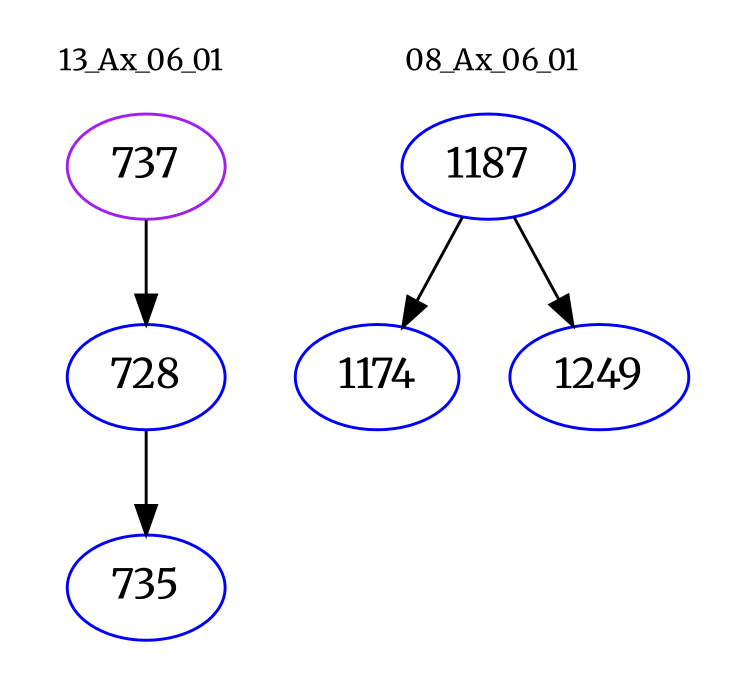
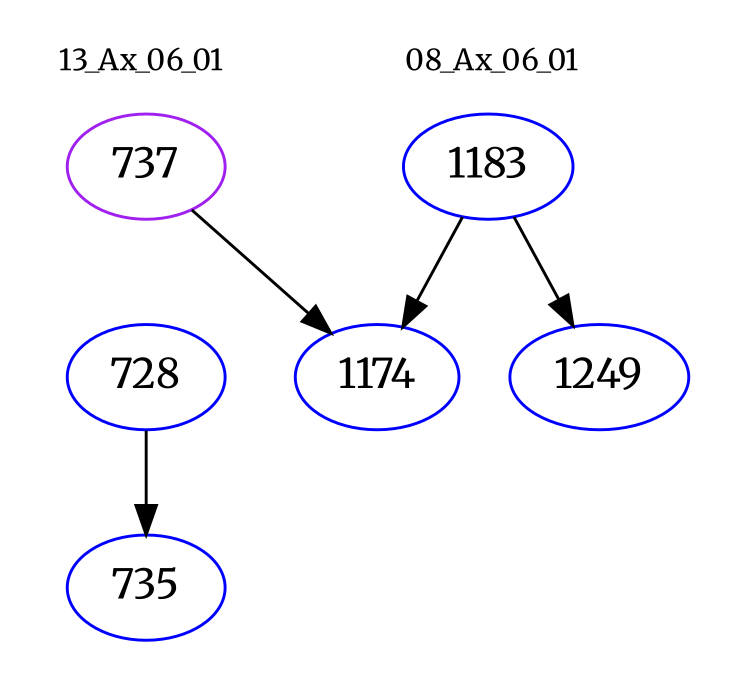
(488, 167) -> (488, 167)
(146, 258) -> (230, 244)
